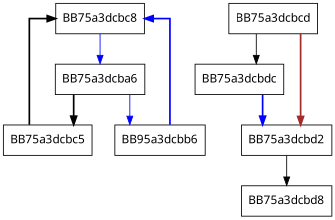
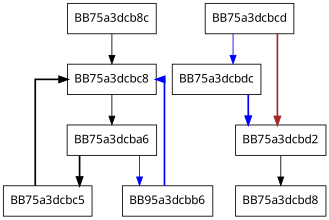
none -> (112, 19)
(100, 45) -> (112, 105)
(256, 45) -> (233, 45)
